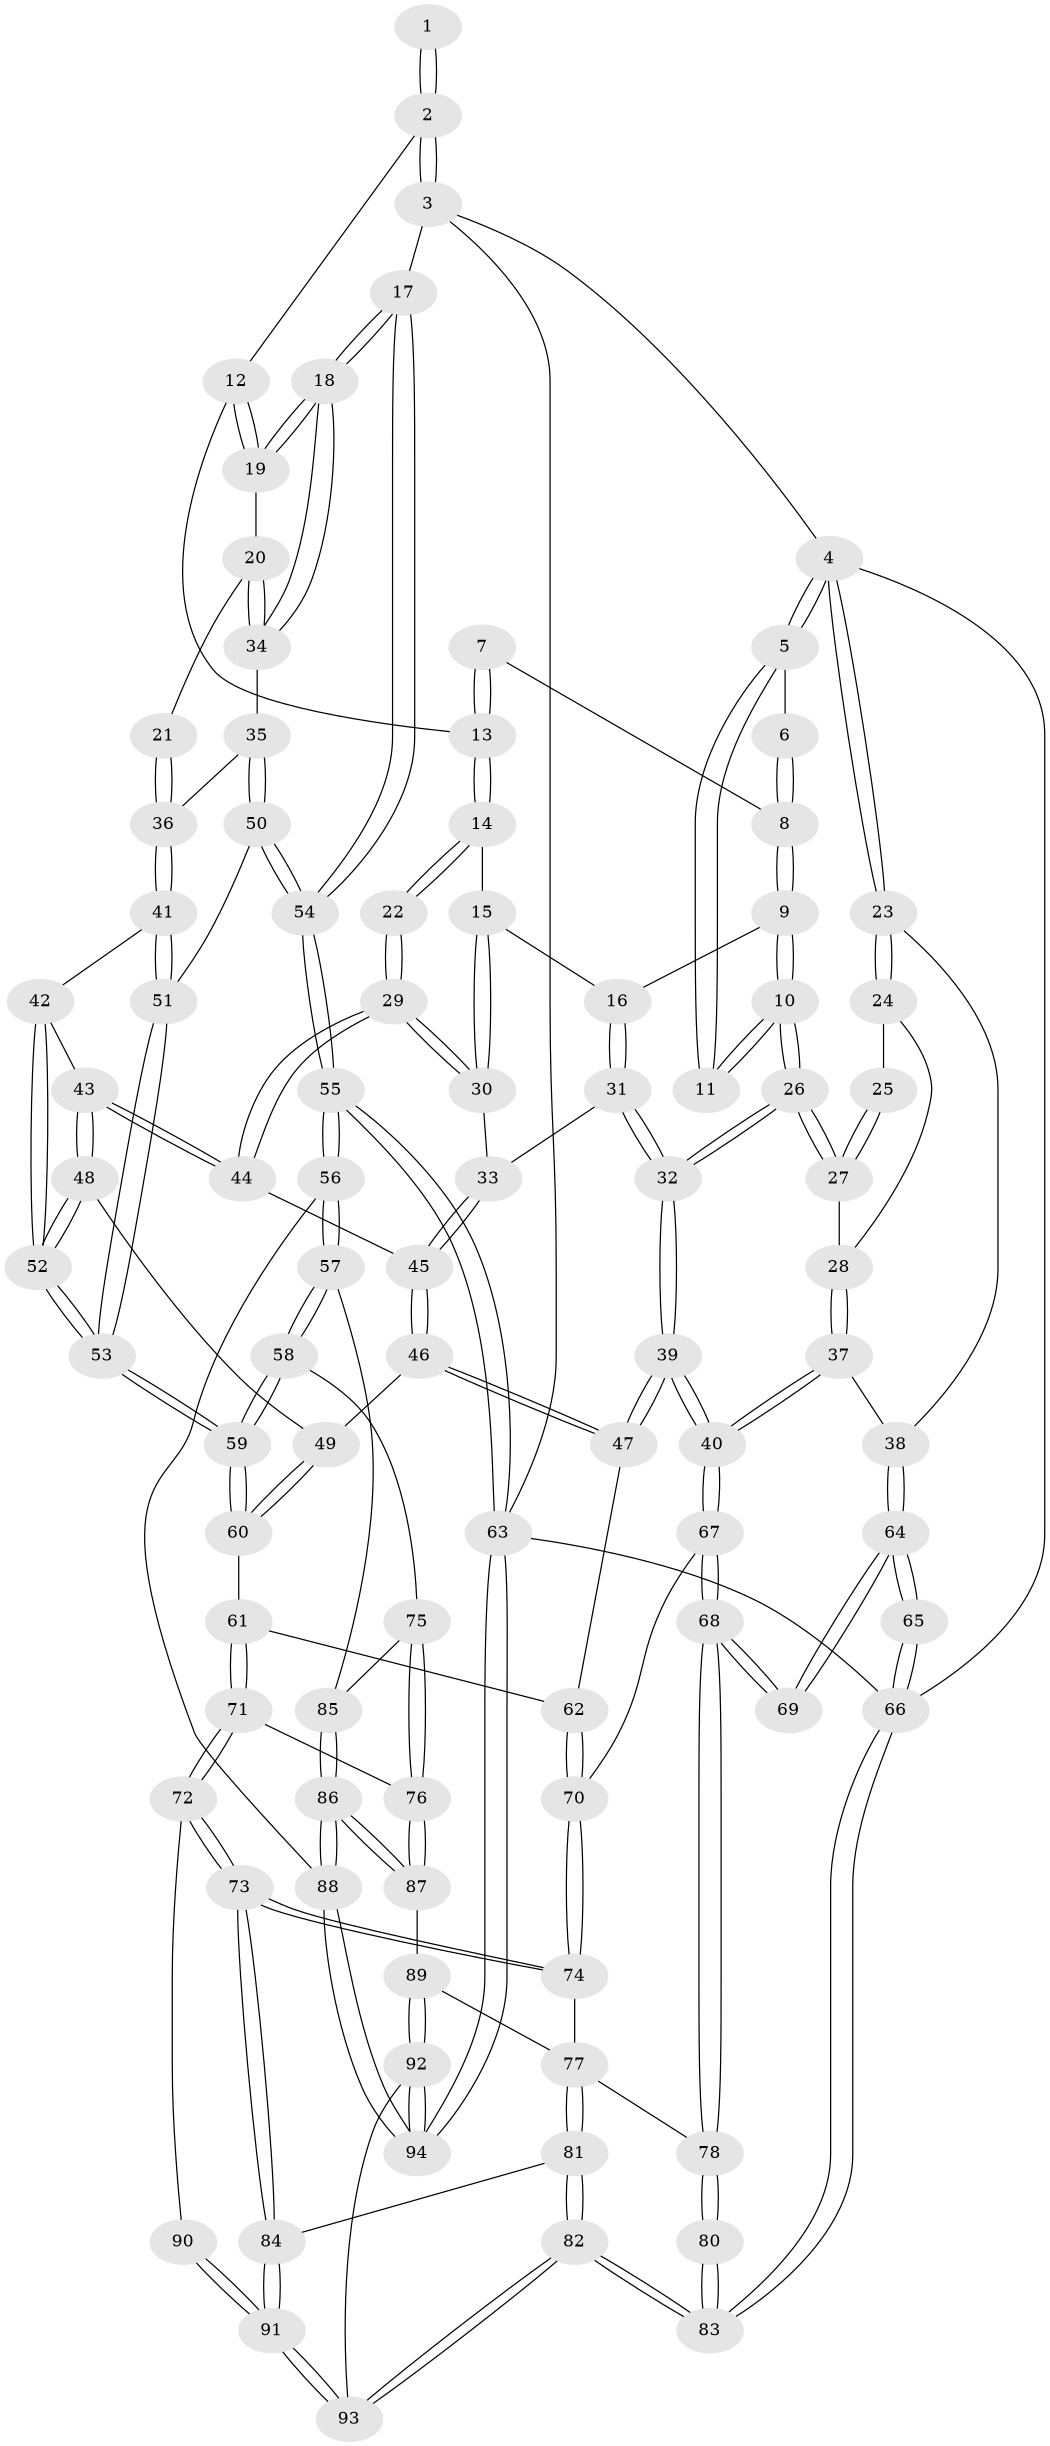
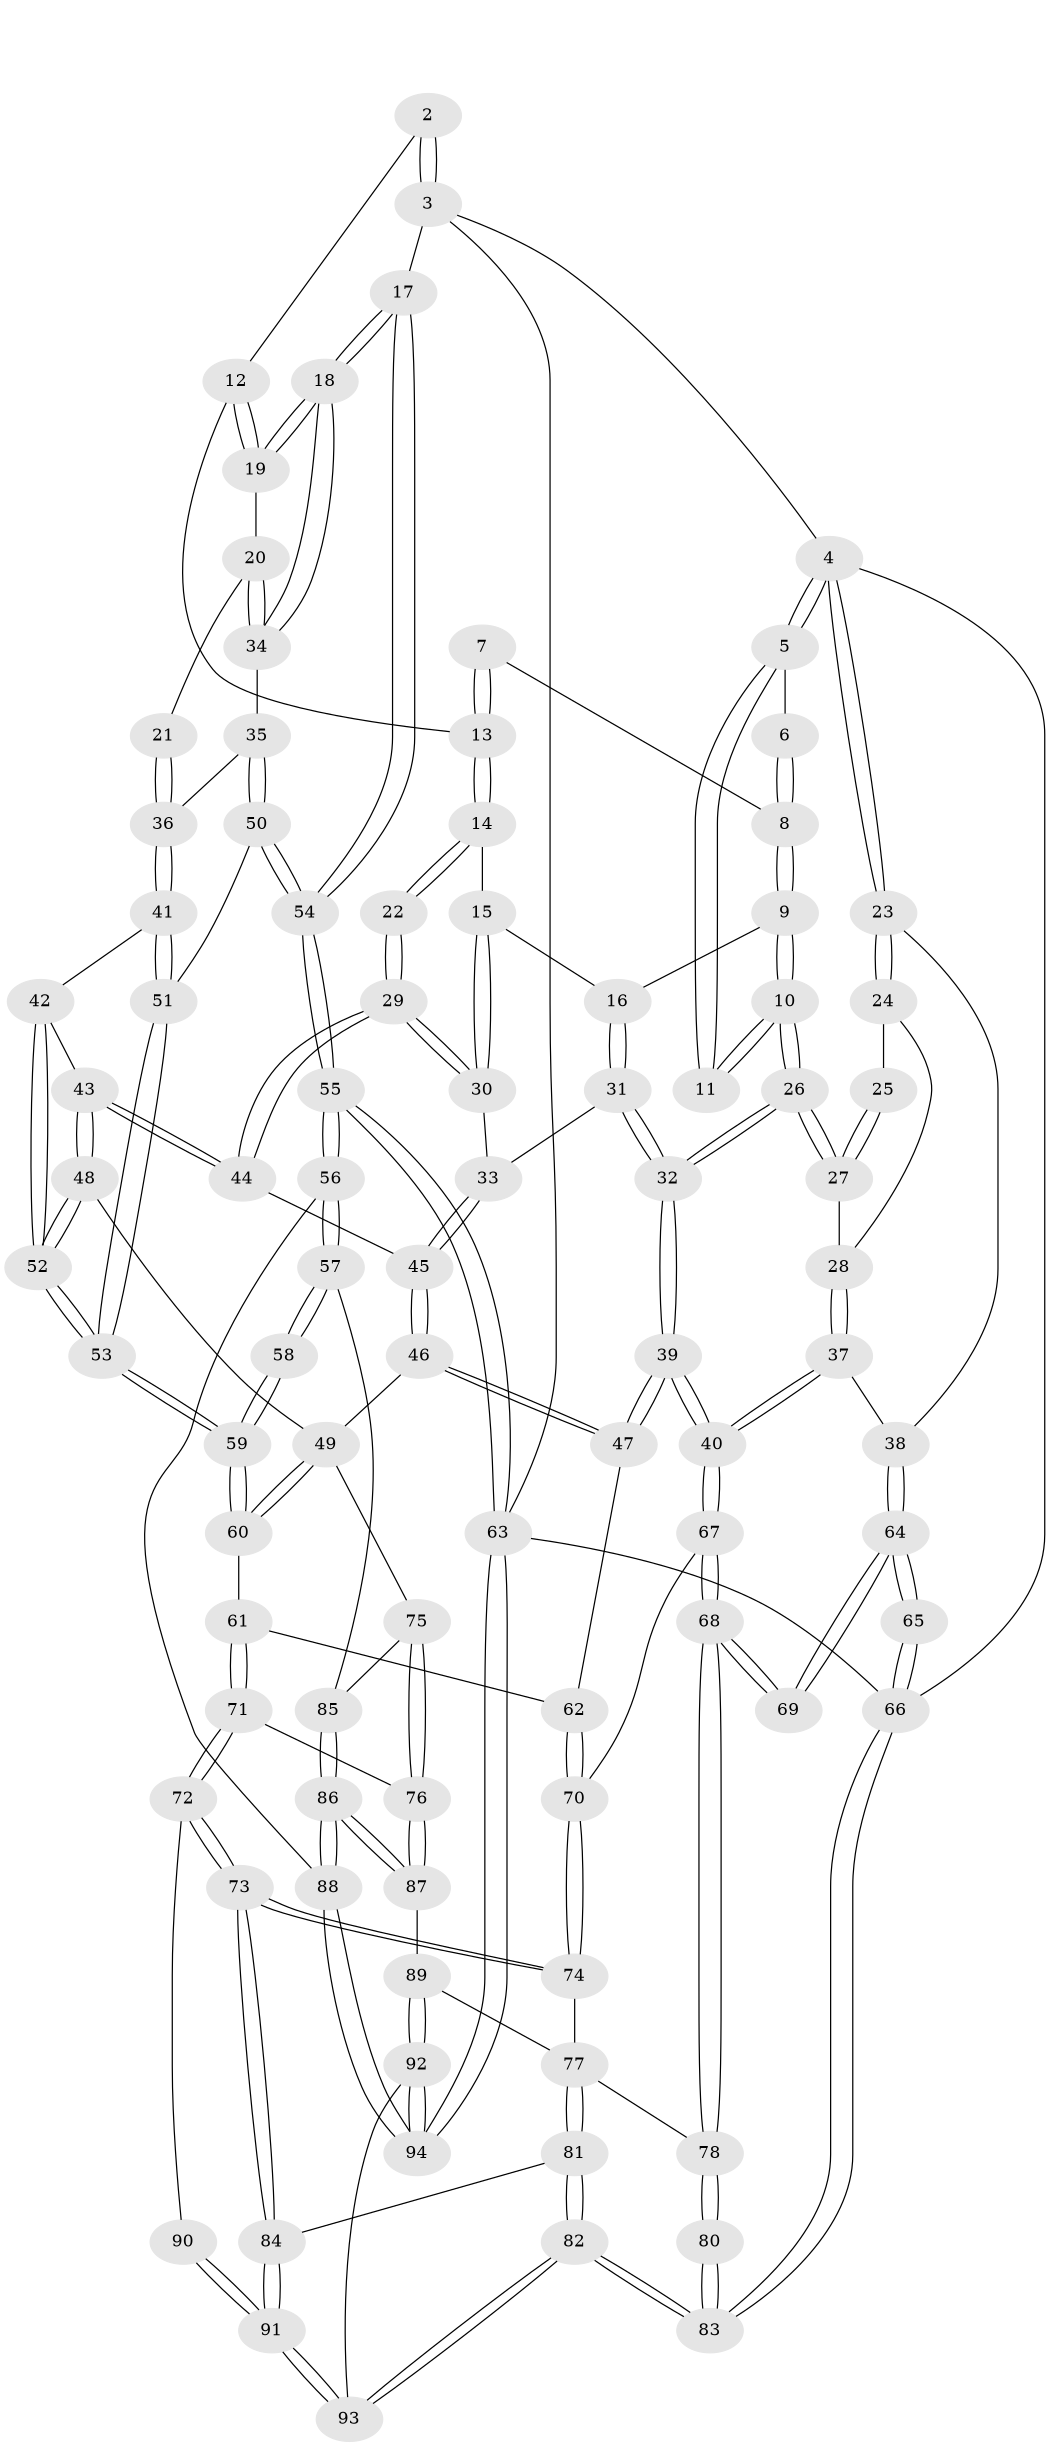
(428, 27) -> none
(393, 1469) -> (377, 1543)
